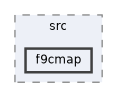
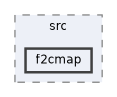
(59, 60) -> (59, 60)
